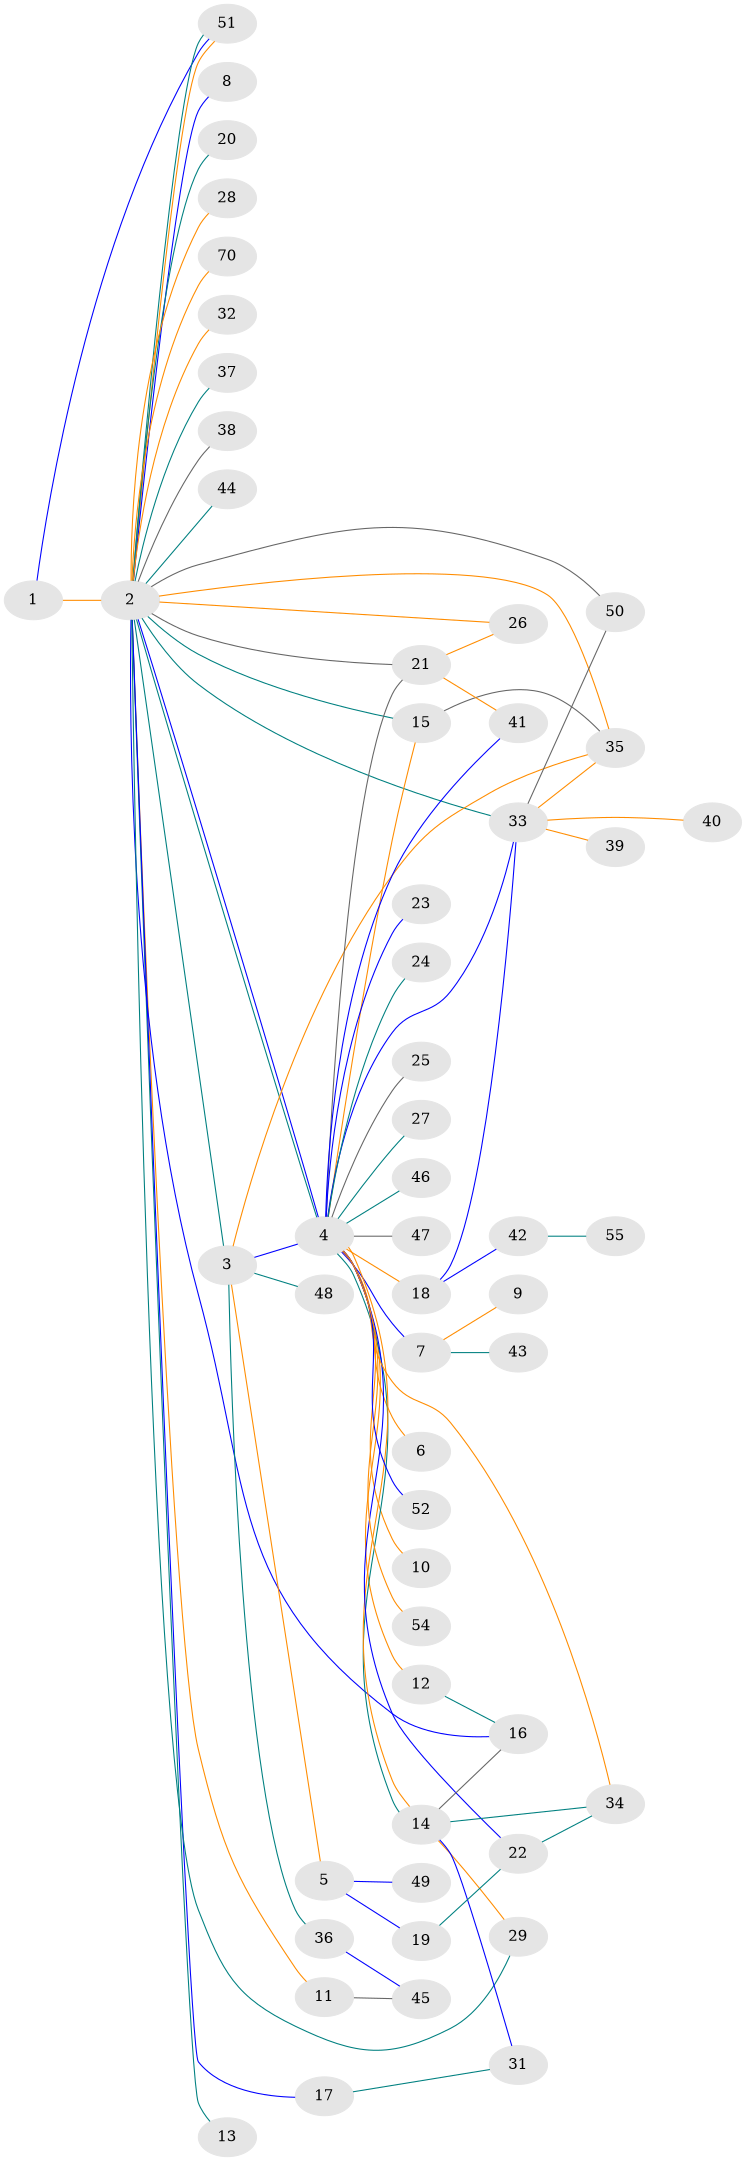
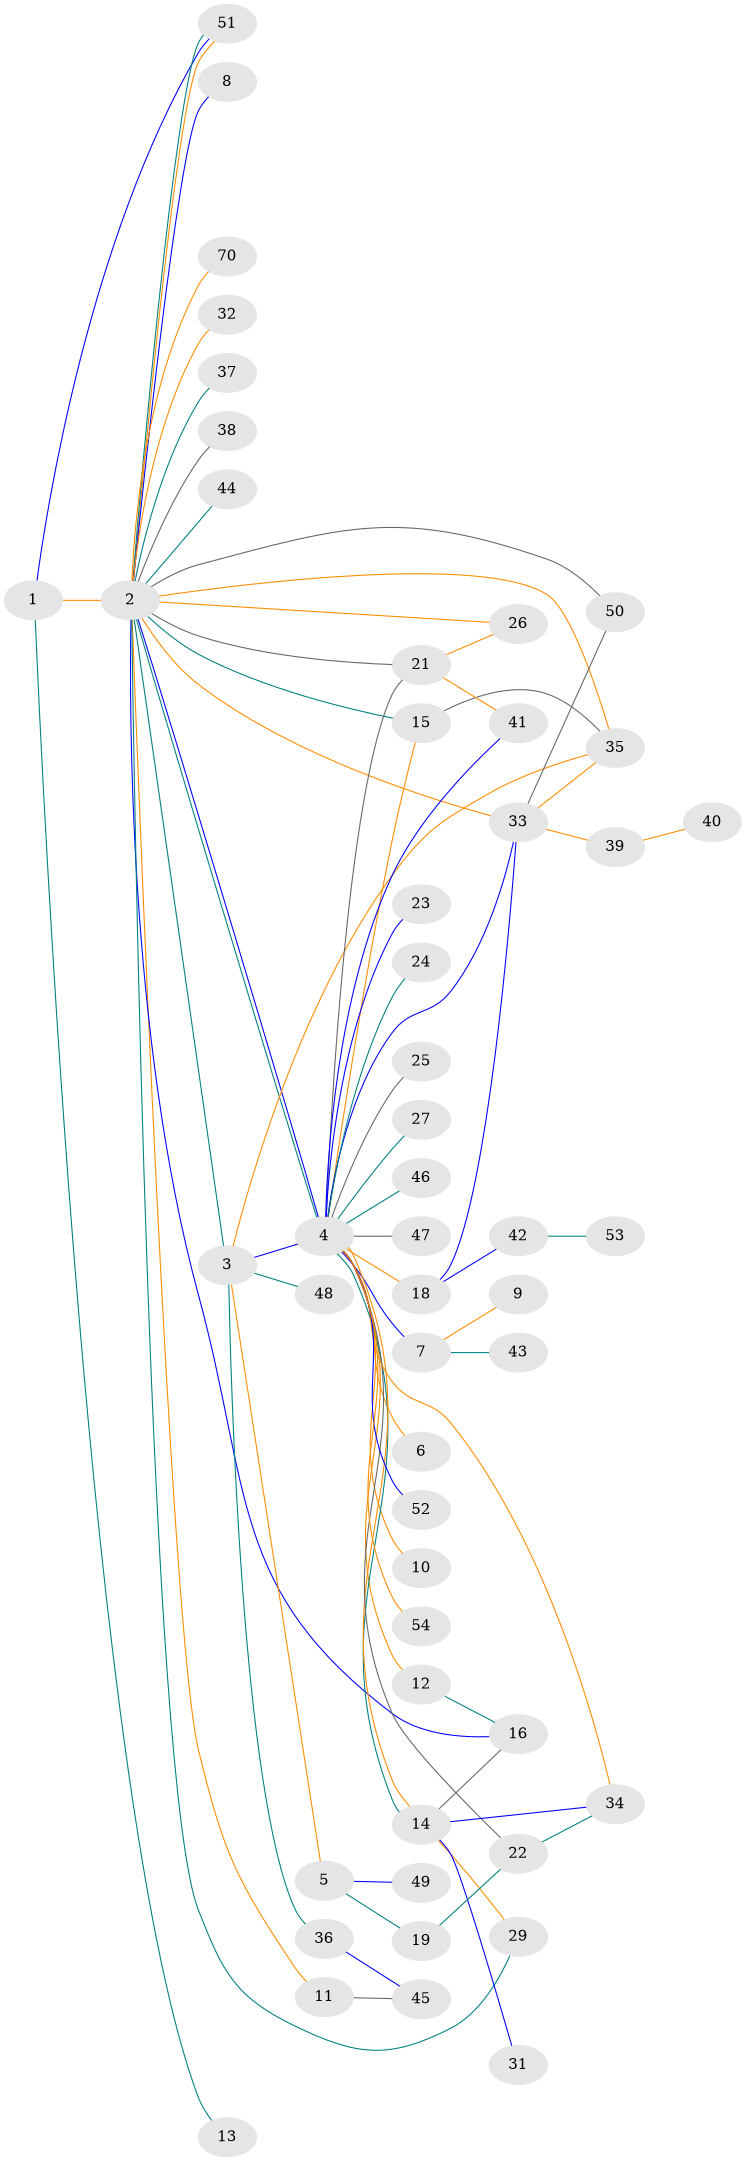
(227, 140) -> none
(227, 198) -> none
(299, 745) -> (299, 745)
(615, 817) -> (664, 835)
(615, 1236) -> (615, 1236)
(161, 1373) -> (85, 1376)
(374, 1658) -> (374, 1658)
(518, 1814) -> (518, 1814)
(373, 1911) -> (373, 1911)
(324, 2096) -> none
